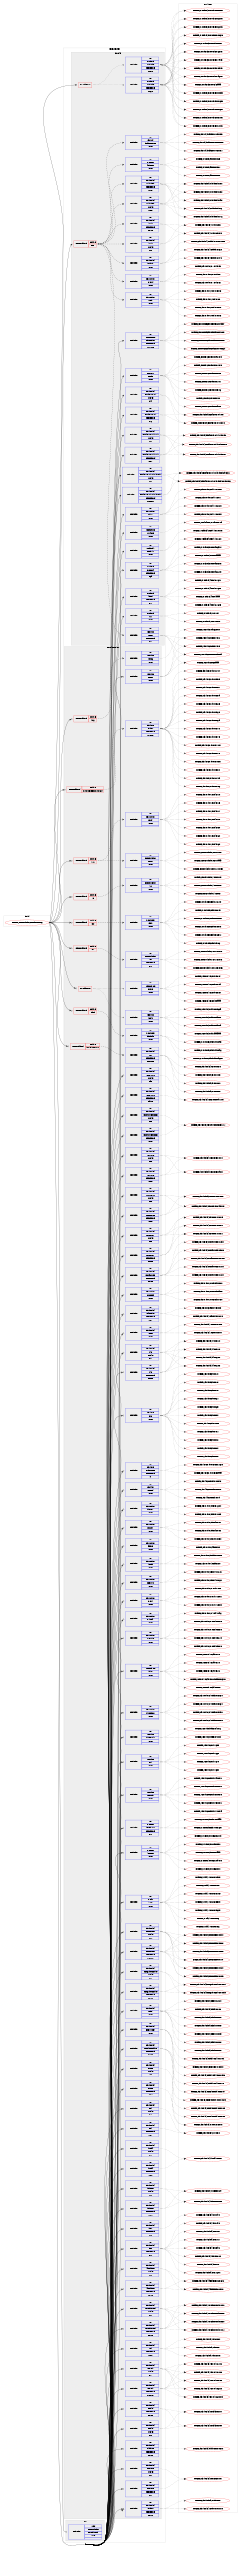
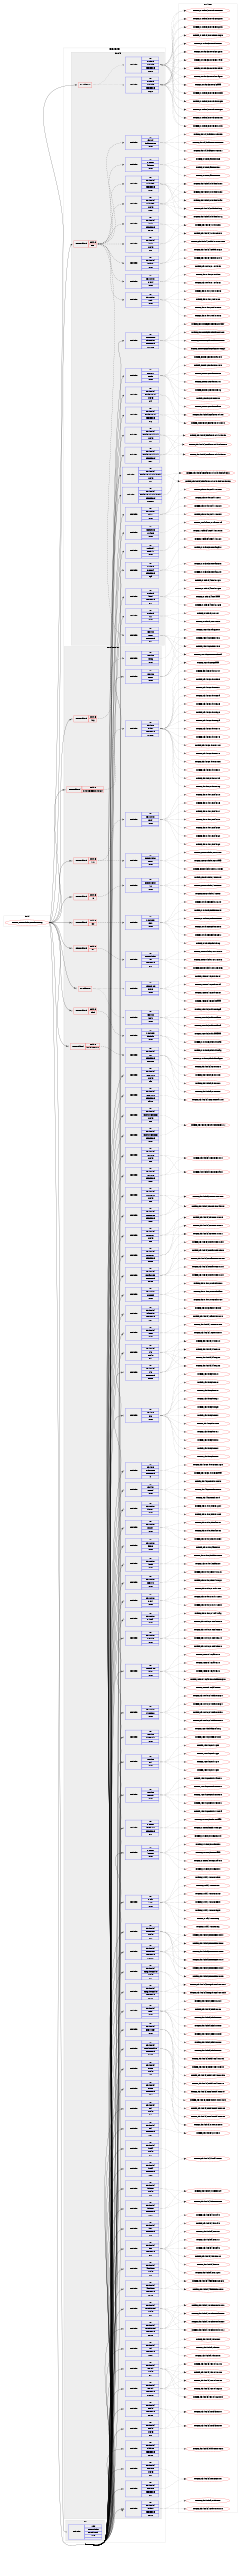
(208, 556) -> none
(208, 910) -> (208, 910)
(208, 1960) -> (208, 1960)
(208, 2067) -> (208, 2067)
